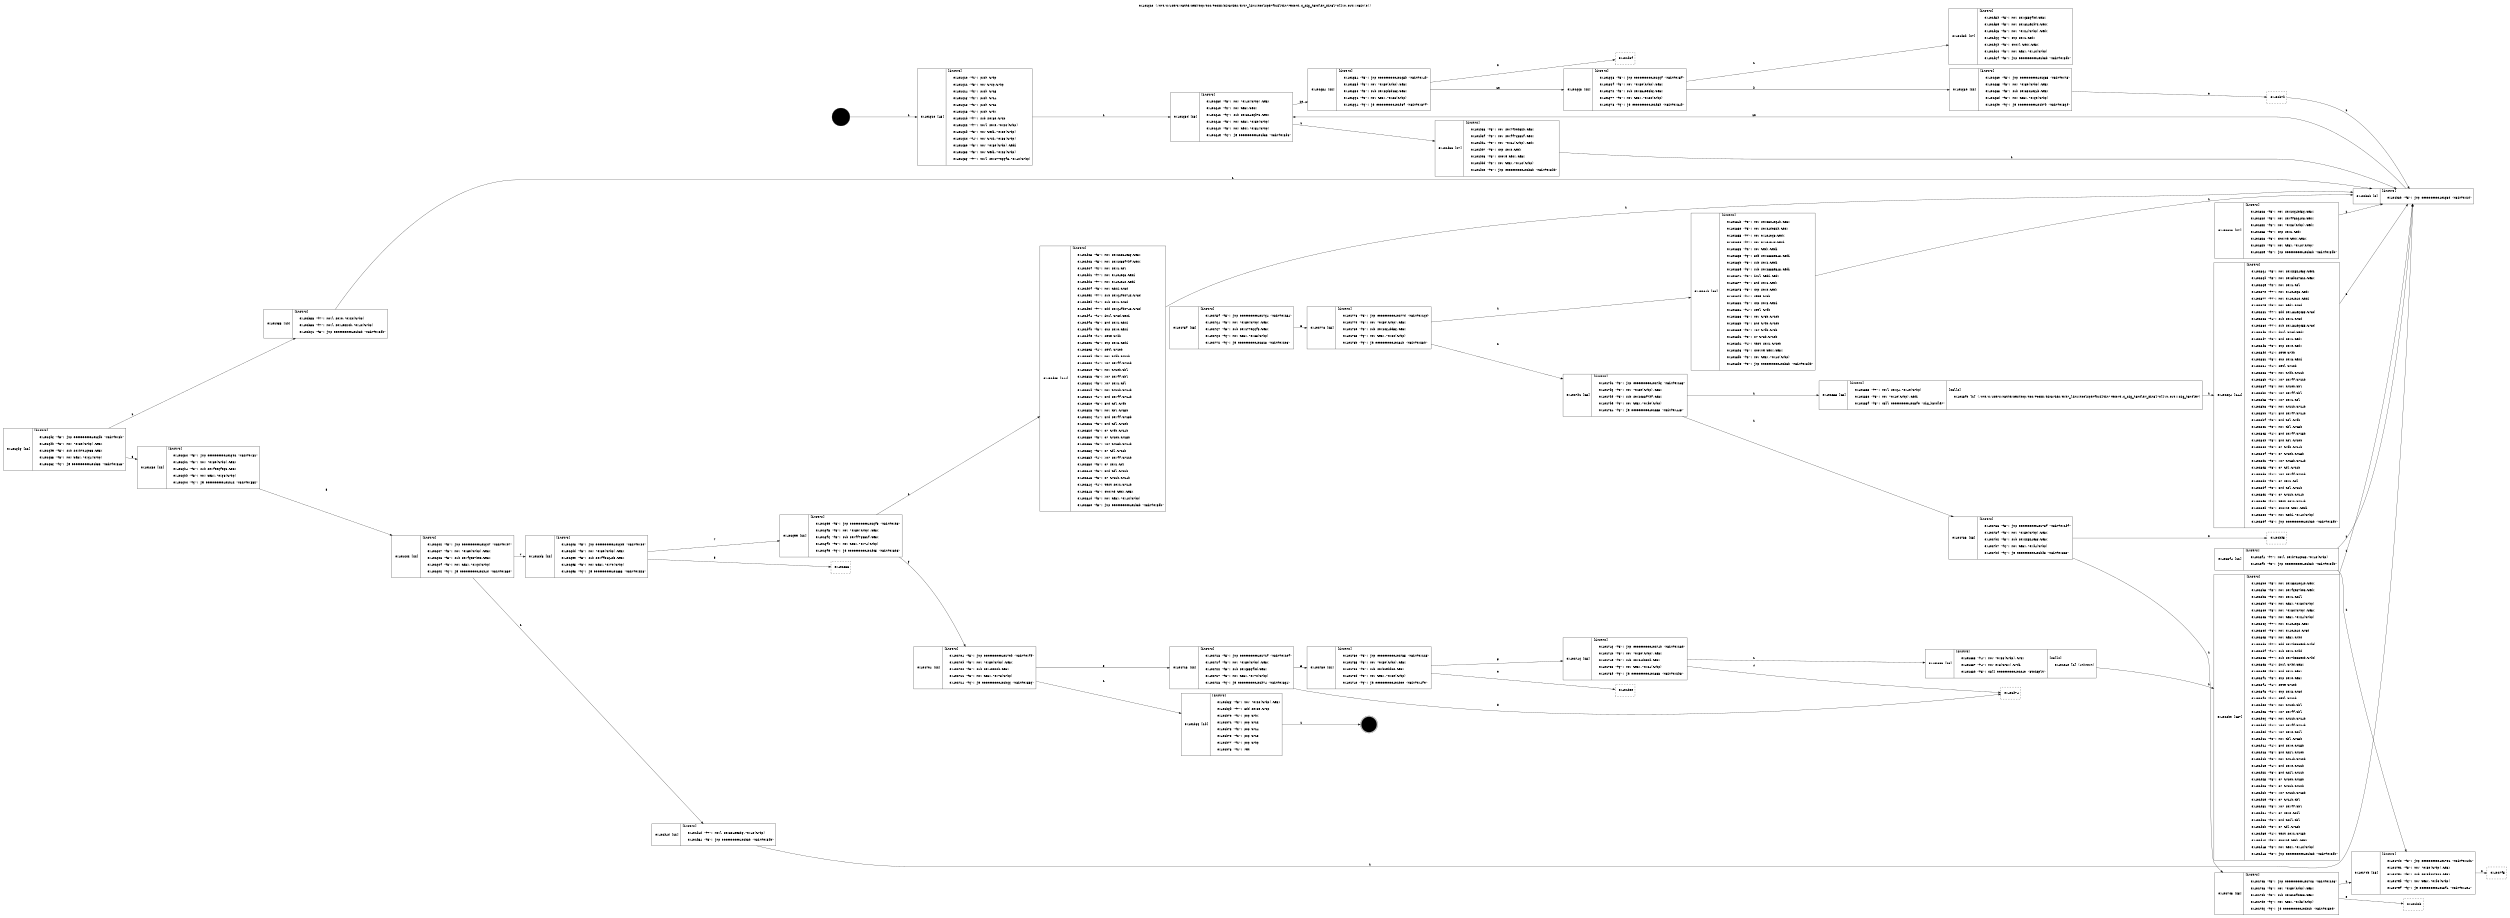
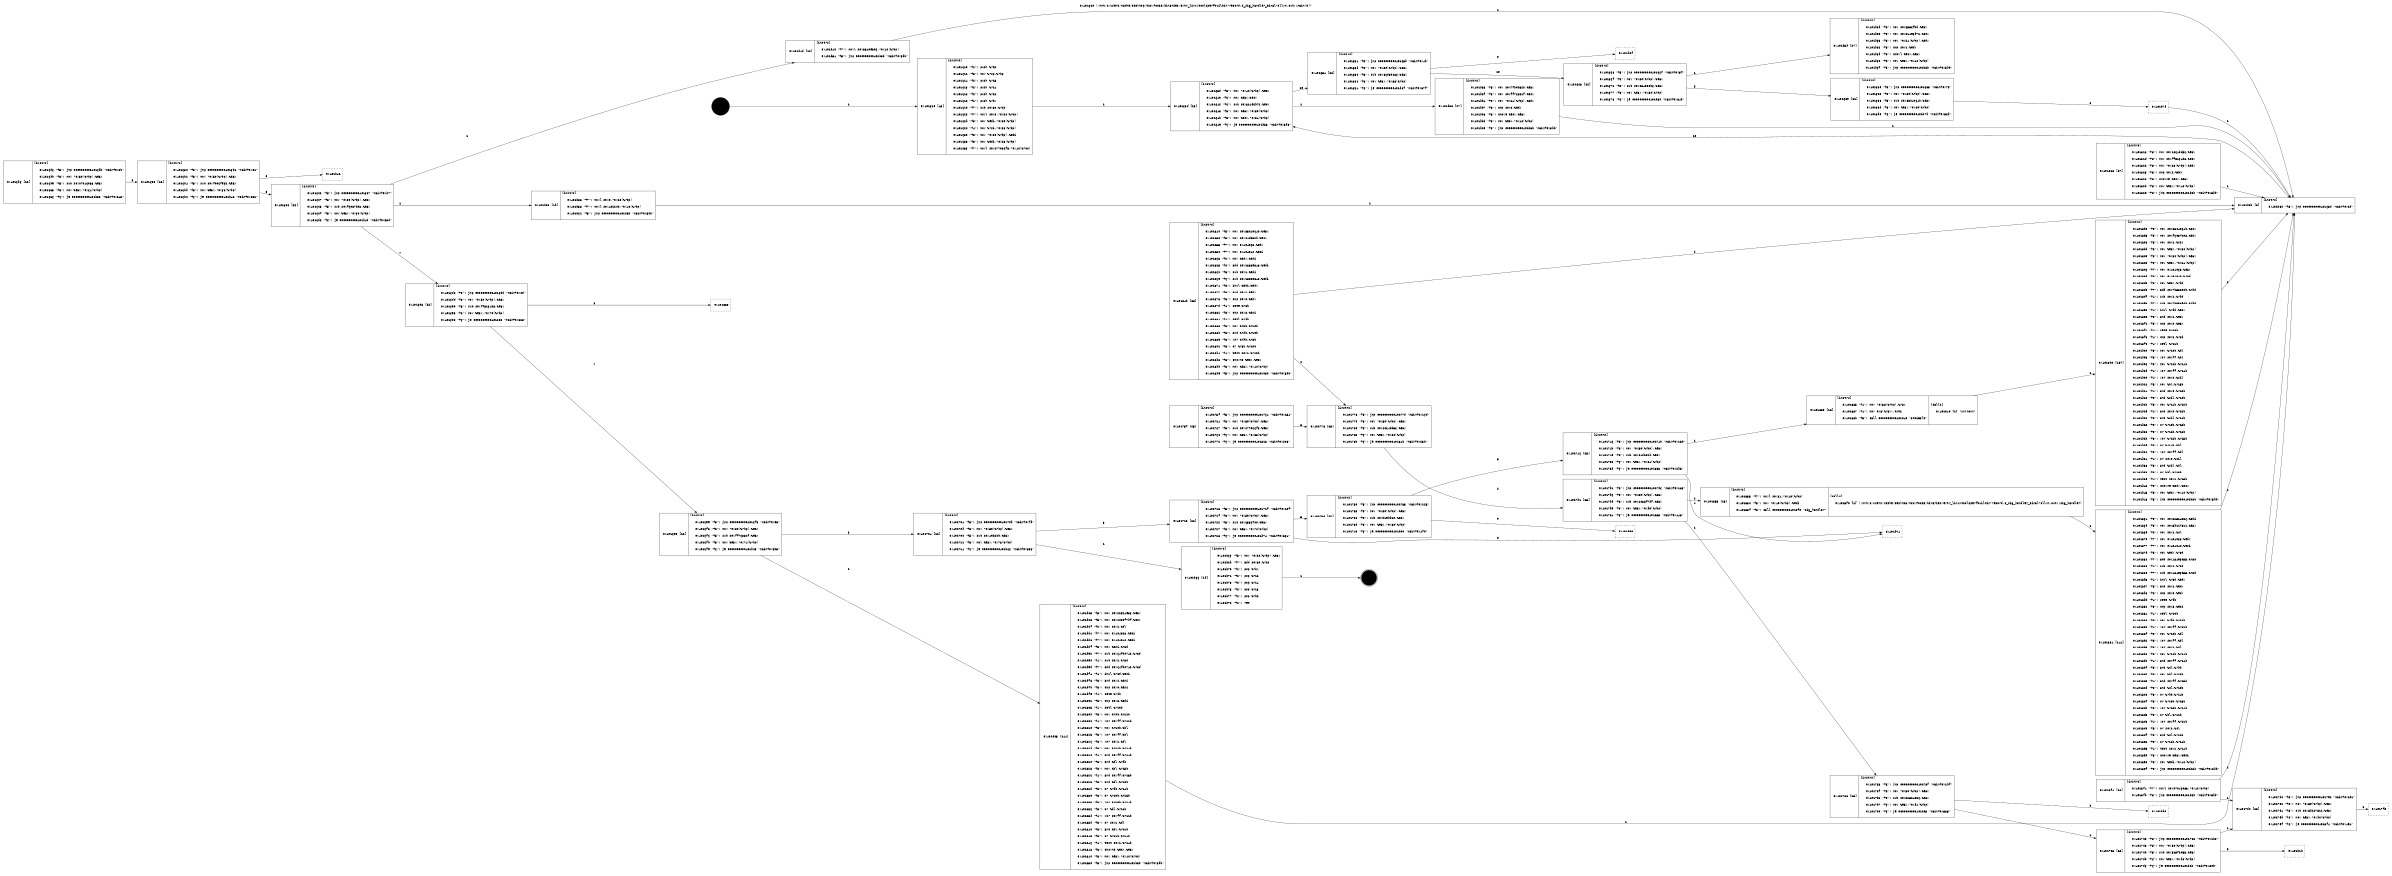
none -> (332, 174)
(1560, 310) -> (1319, 381)
(201, 384) -> (461, 205)
